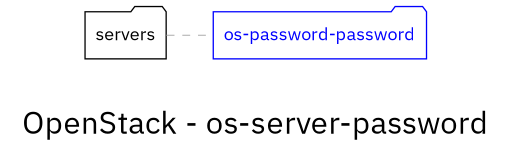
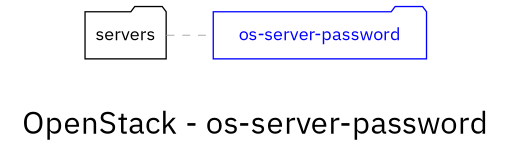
(320, 35) -> (320, 35)
